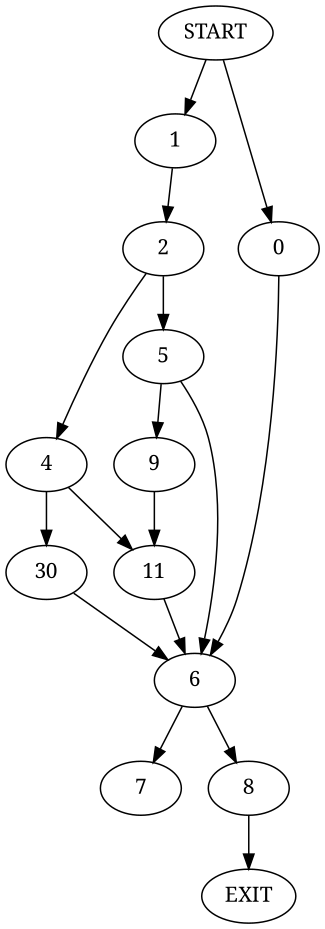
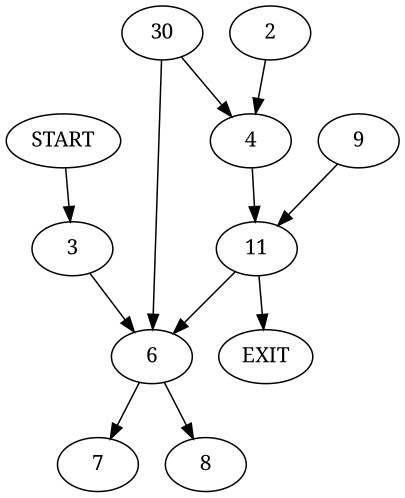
(175, 141) -> none
(279, 249) -> (72, 249)
(163, 357) -> none
(46, 511) -> (202, 81)
(249, 835) -> (261, 295)
